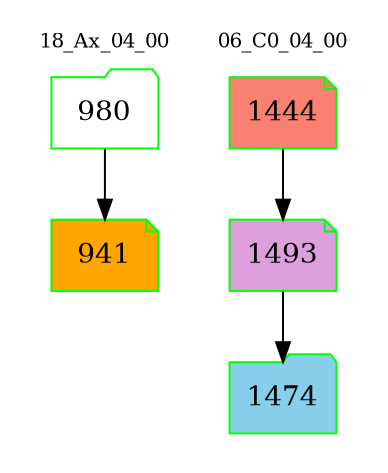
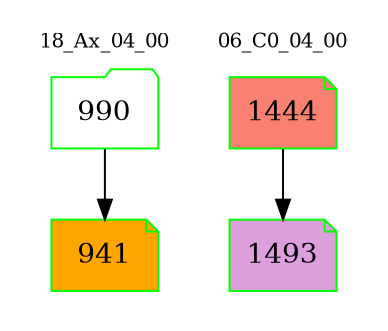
(105, 113) -> (105, 113)
(283, 398) -> none
